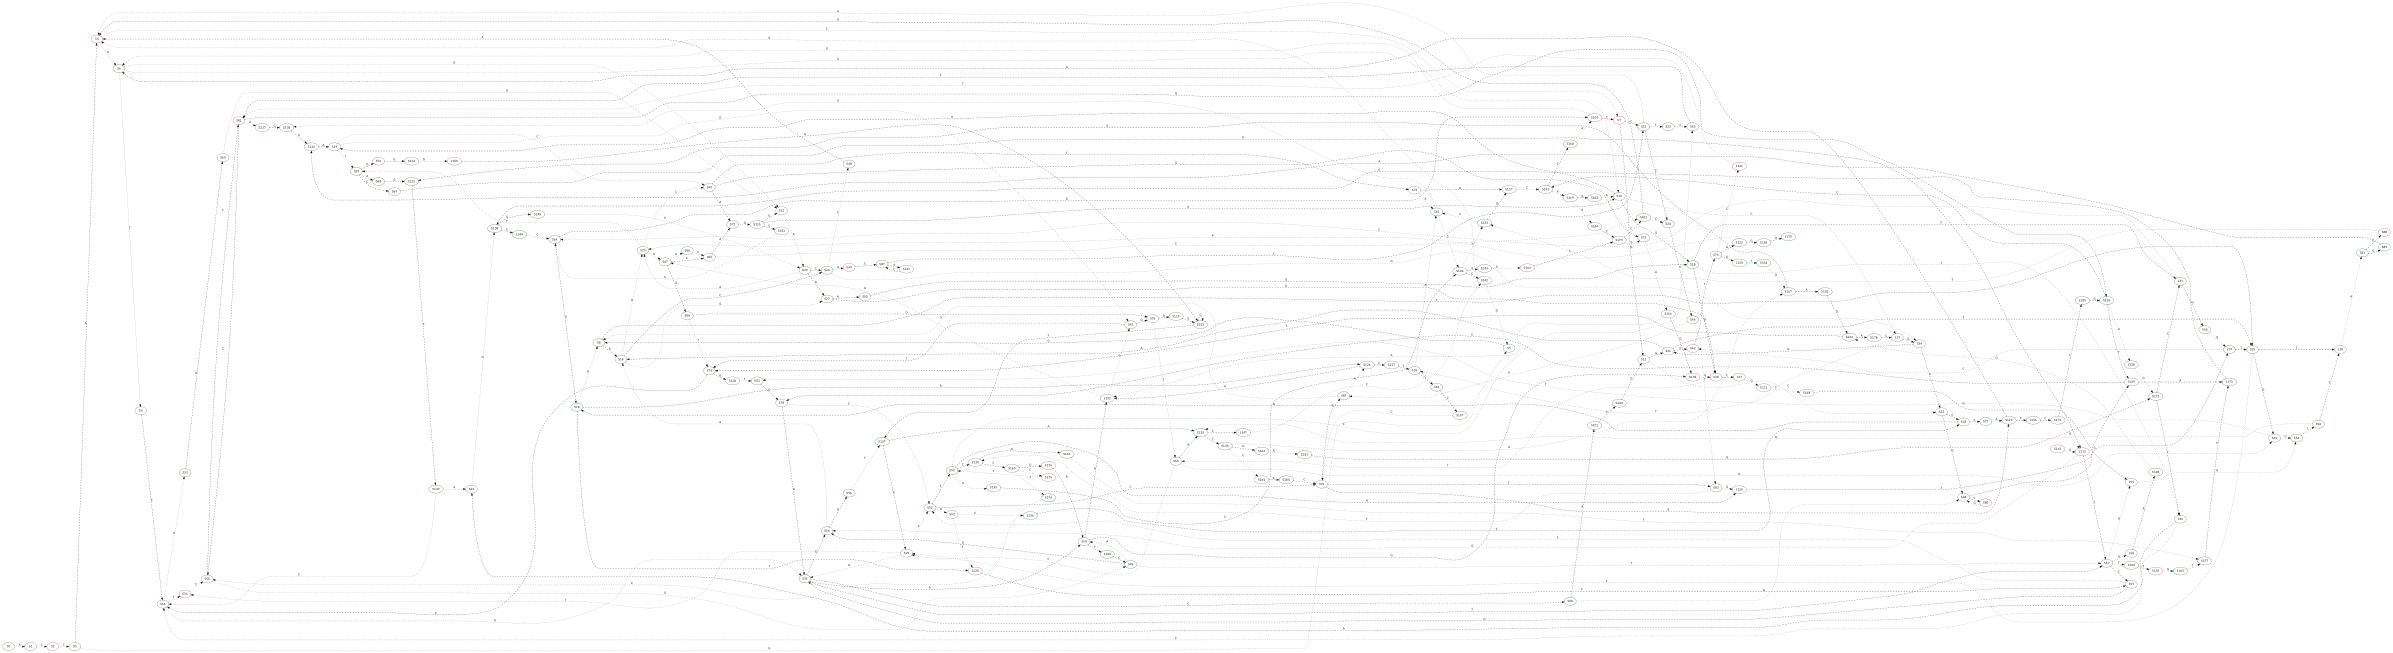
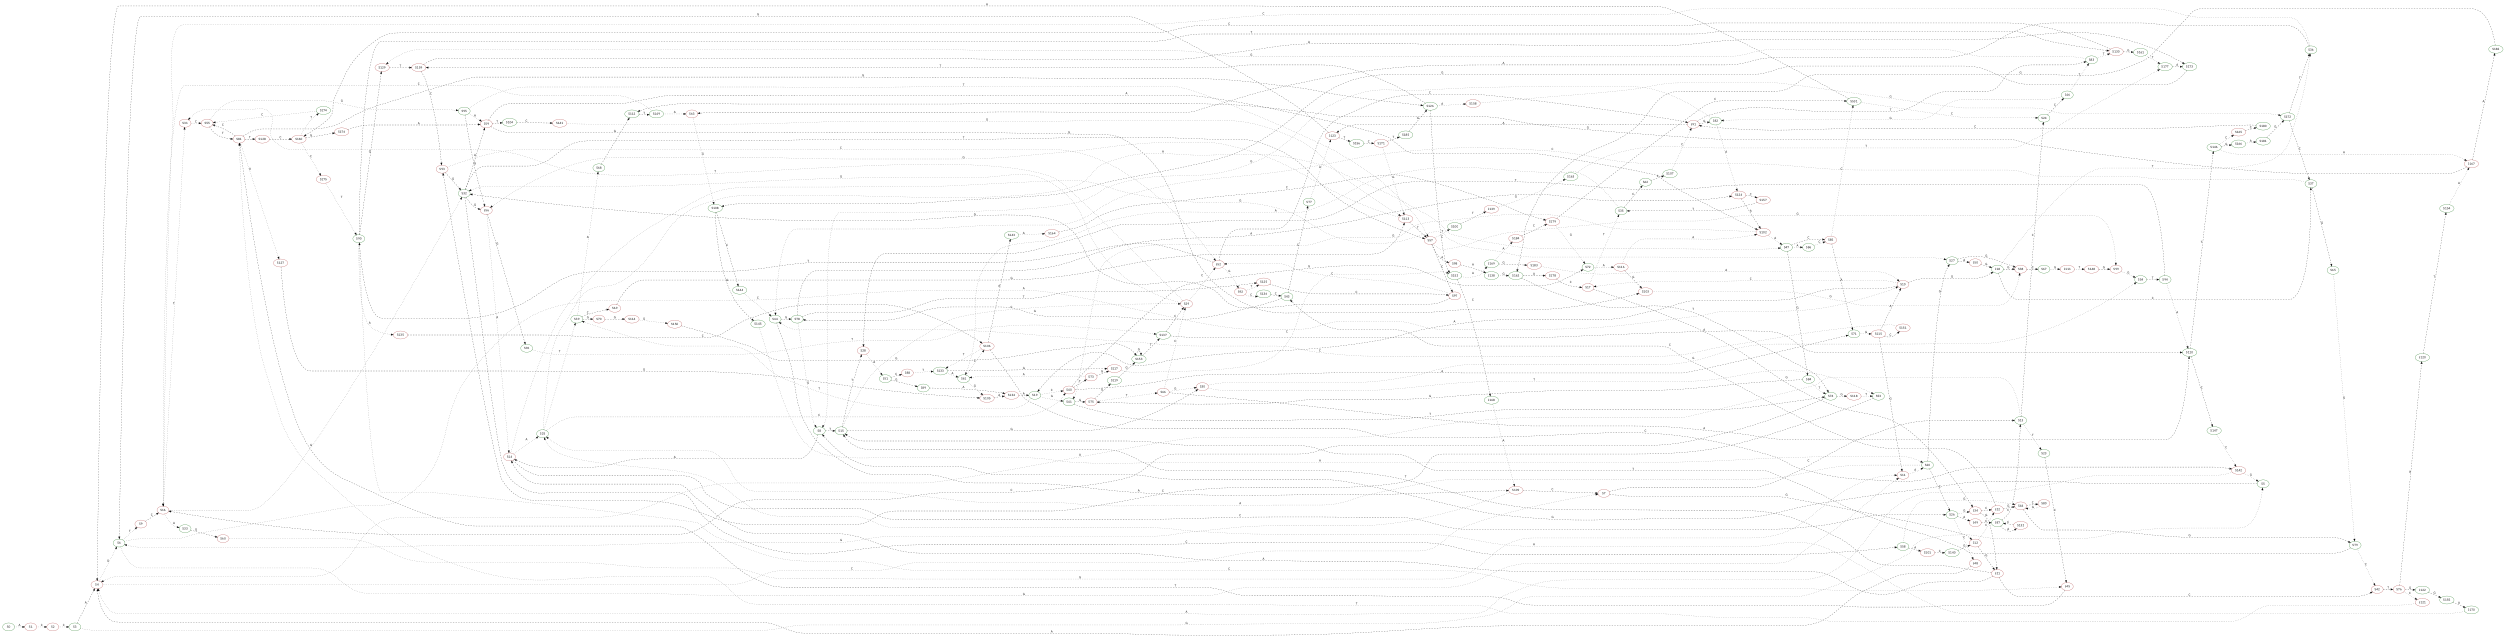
none -> (262, 139)
(1464, 467) -> none
(1118, 559) -> (534, 123)
